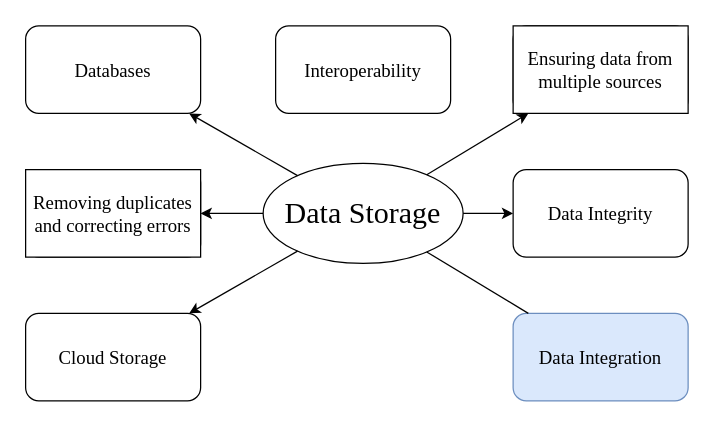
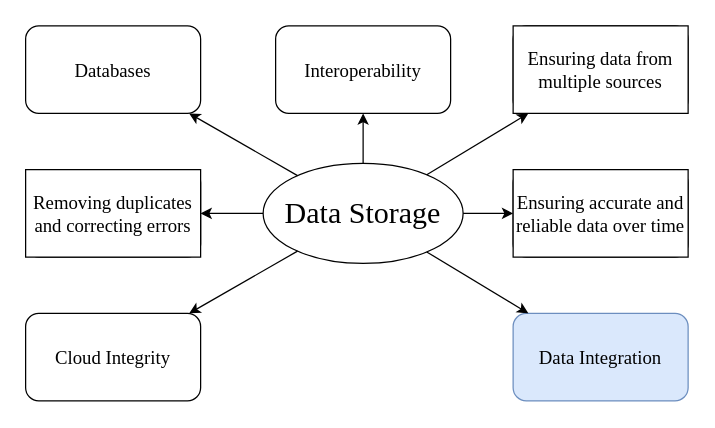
none -> (363, 142)
none -> (601, 213)
(522, 309) -> (520, 308)
(113, 357) -> (113, 357)
